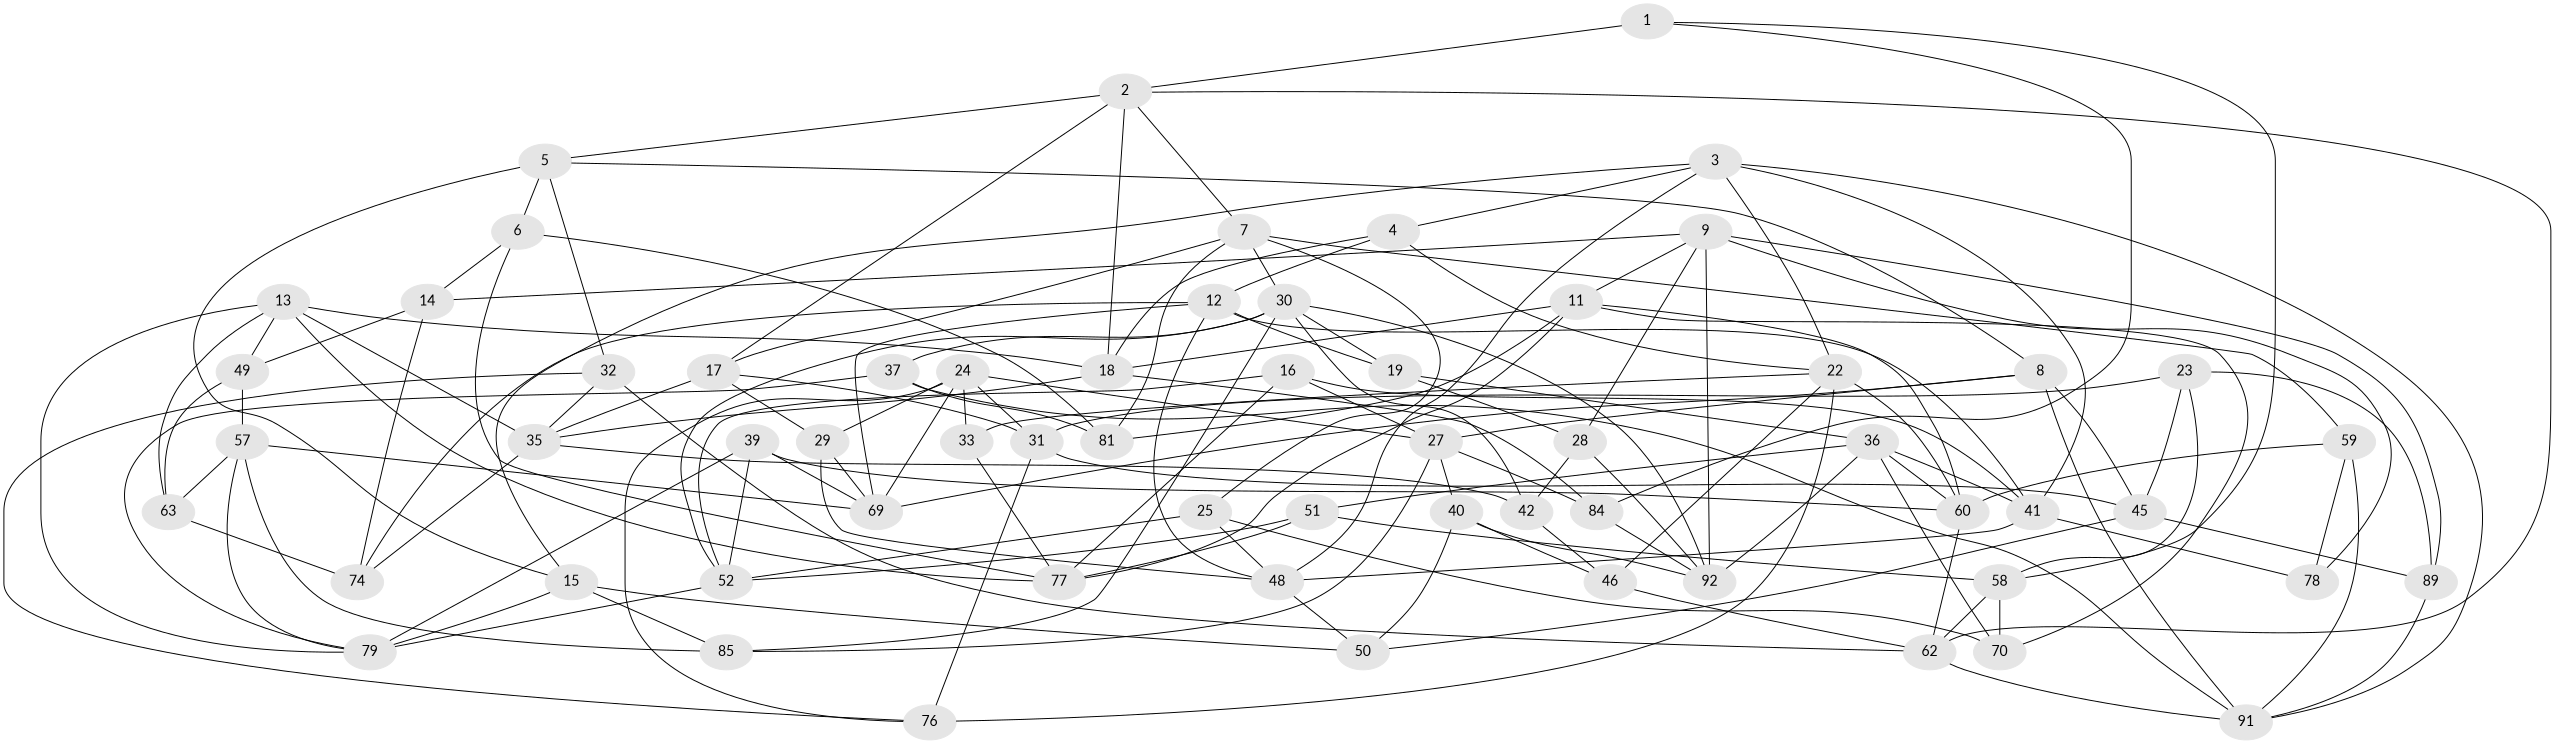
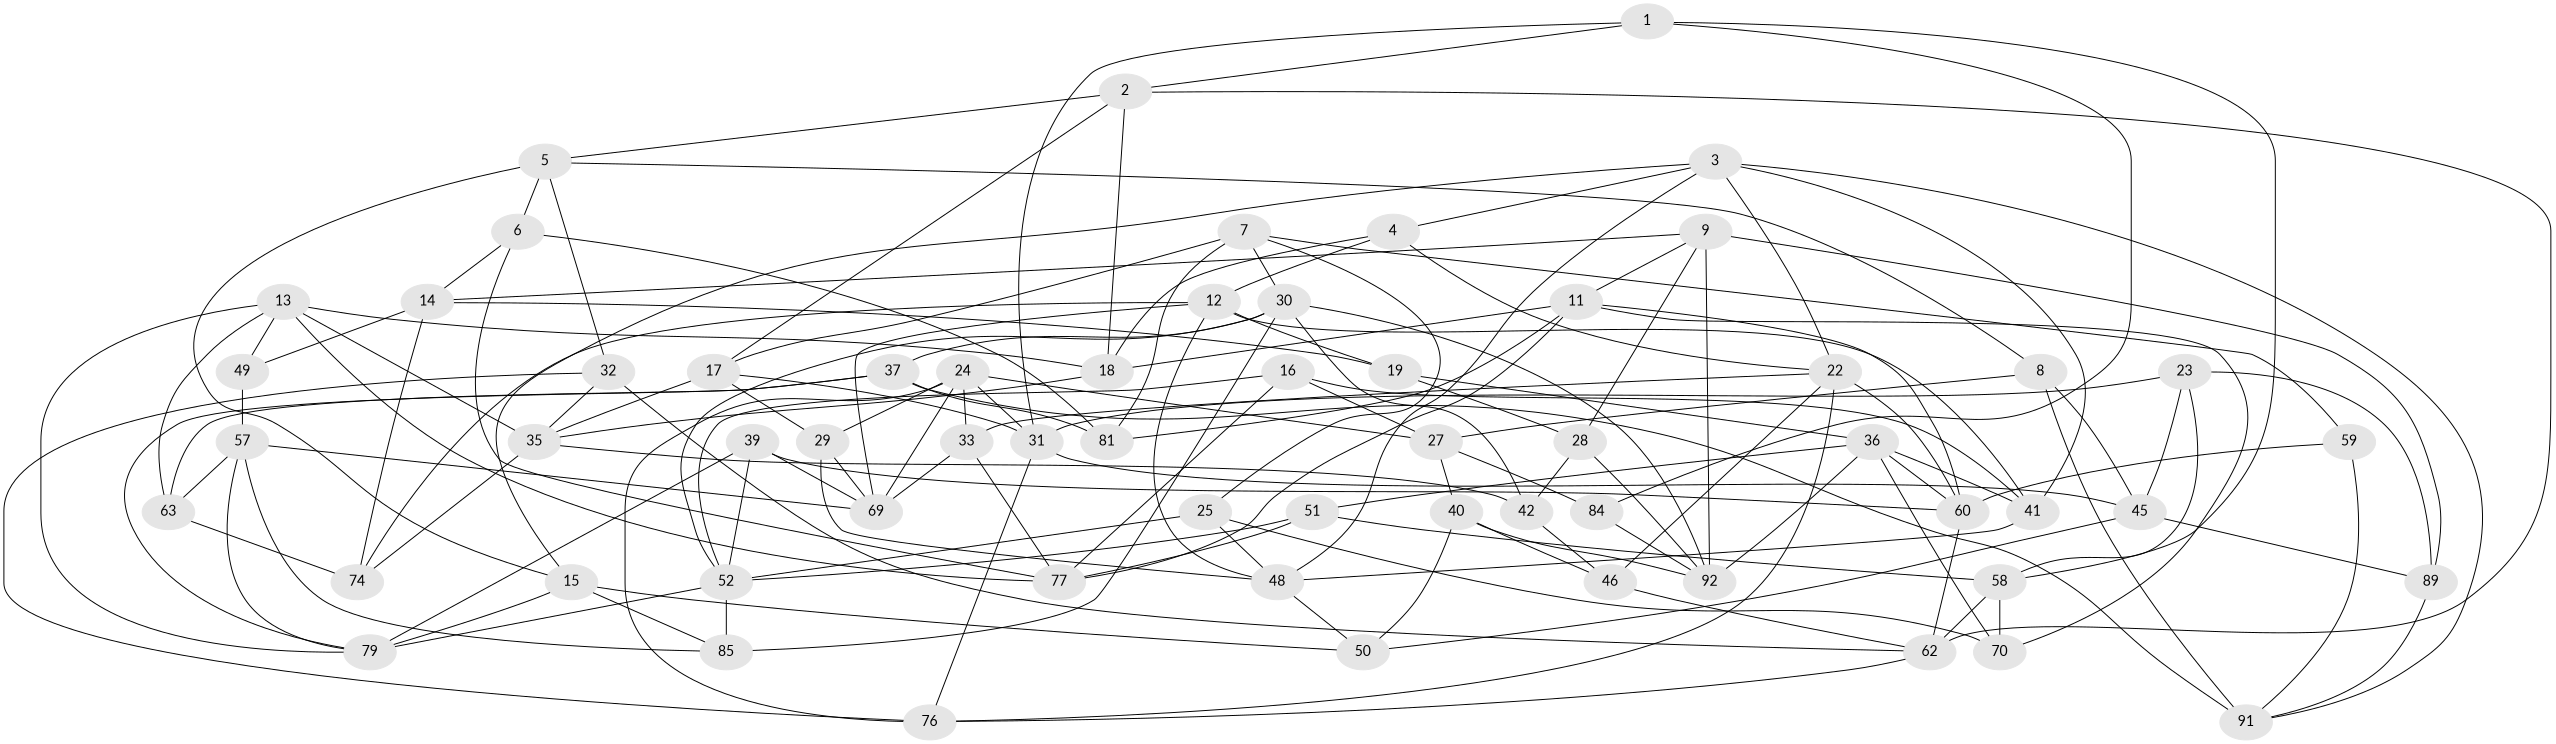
none -> (1170, 52)
(1185, 162) -> none
(1349, 342) -> (960, 319)
(1251, 390) -> none
(1483, 416) -> (927, 473)
(170, 438) -> (496, 396)
(2312, 582) -> none
(1165, 632) -> (726, 617)
(2083, 699) -> (1432, 706)
